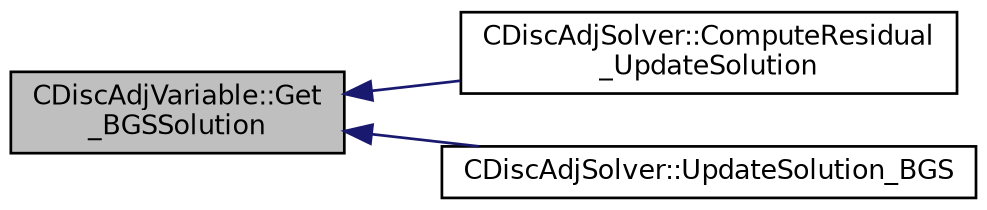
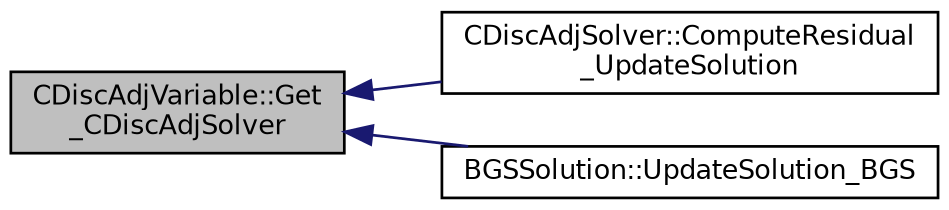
(178, 113) -> (178, 113)
(709, 172) -> (690, 172)
